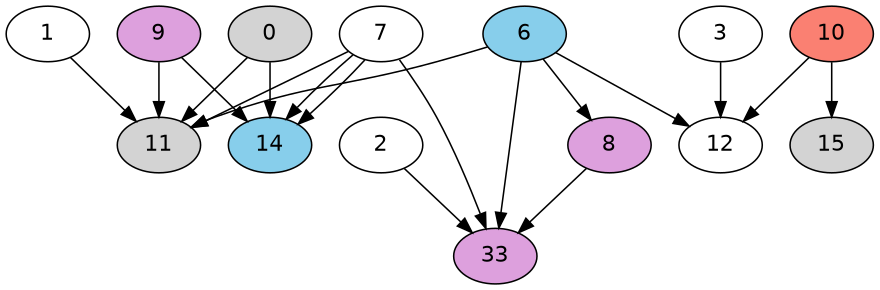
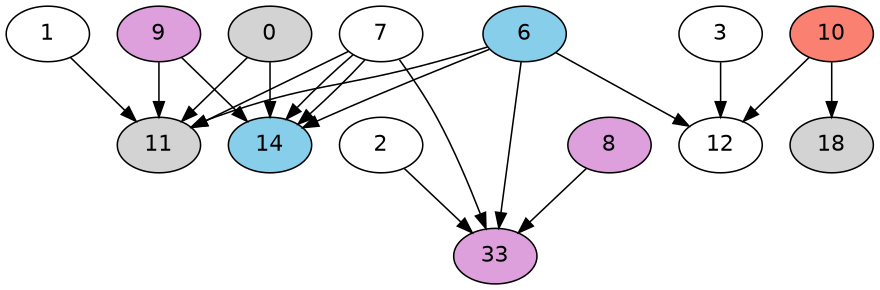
(562, 83) -> (403, 84)
(832, 145) -> (832, 145)
